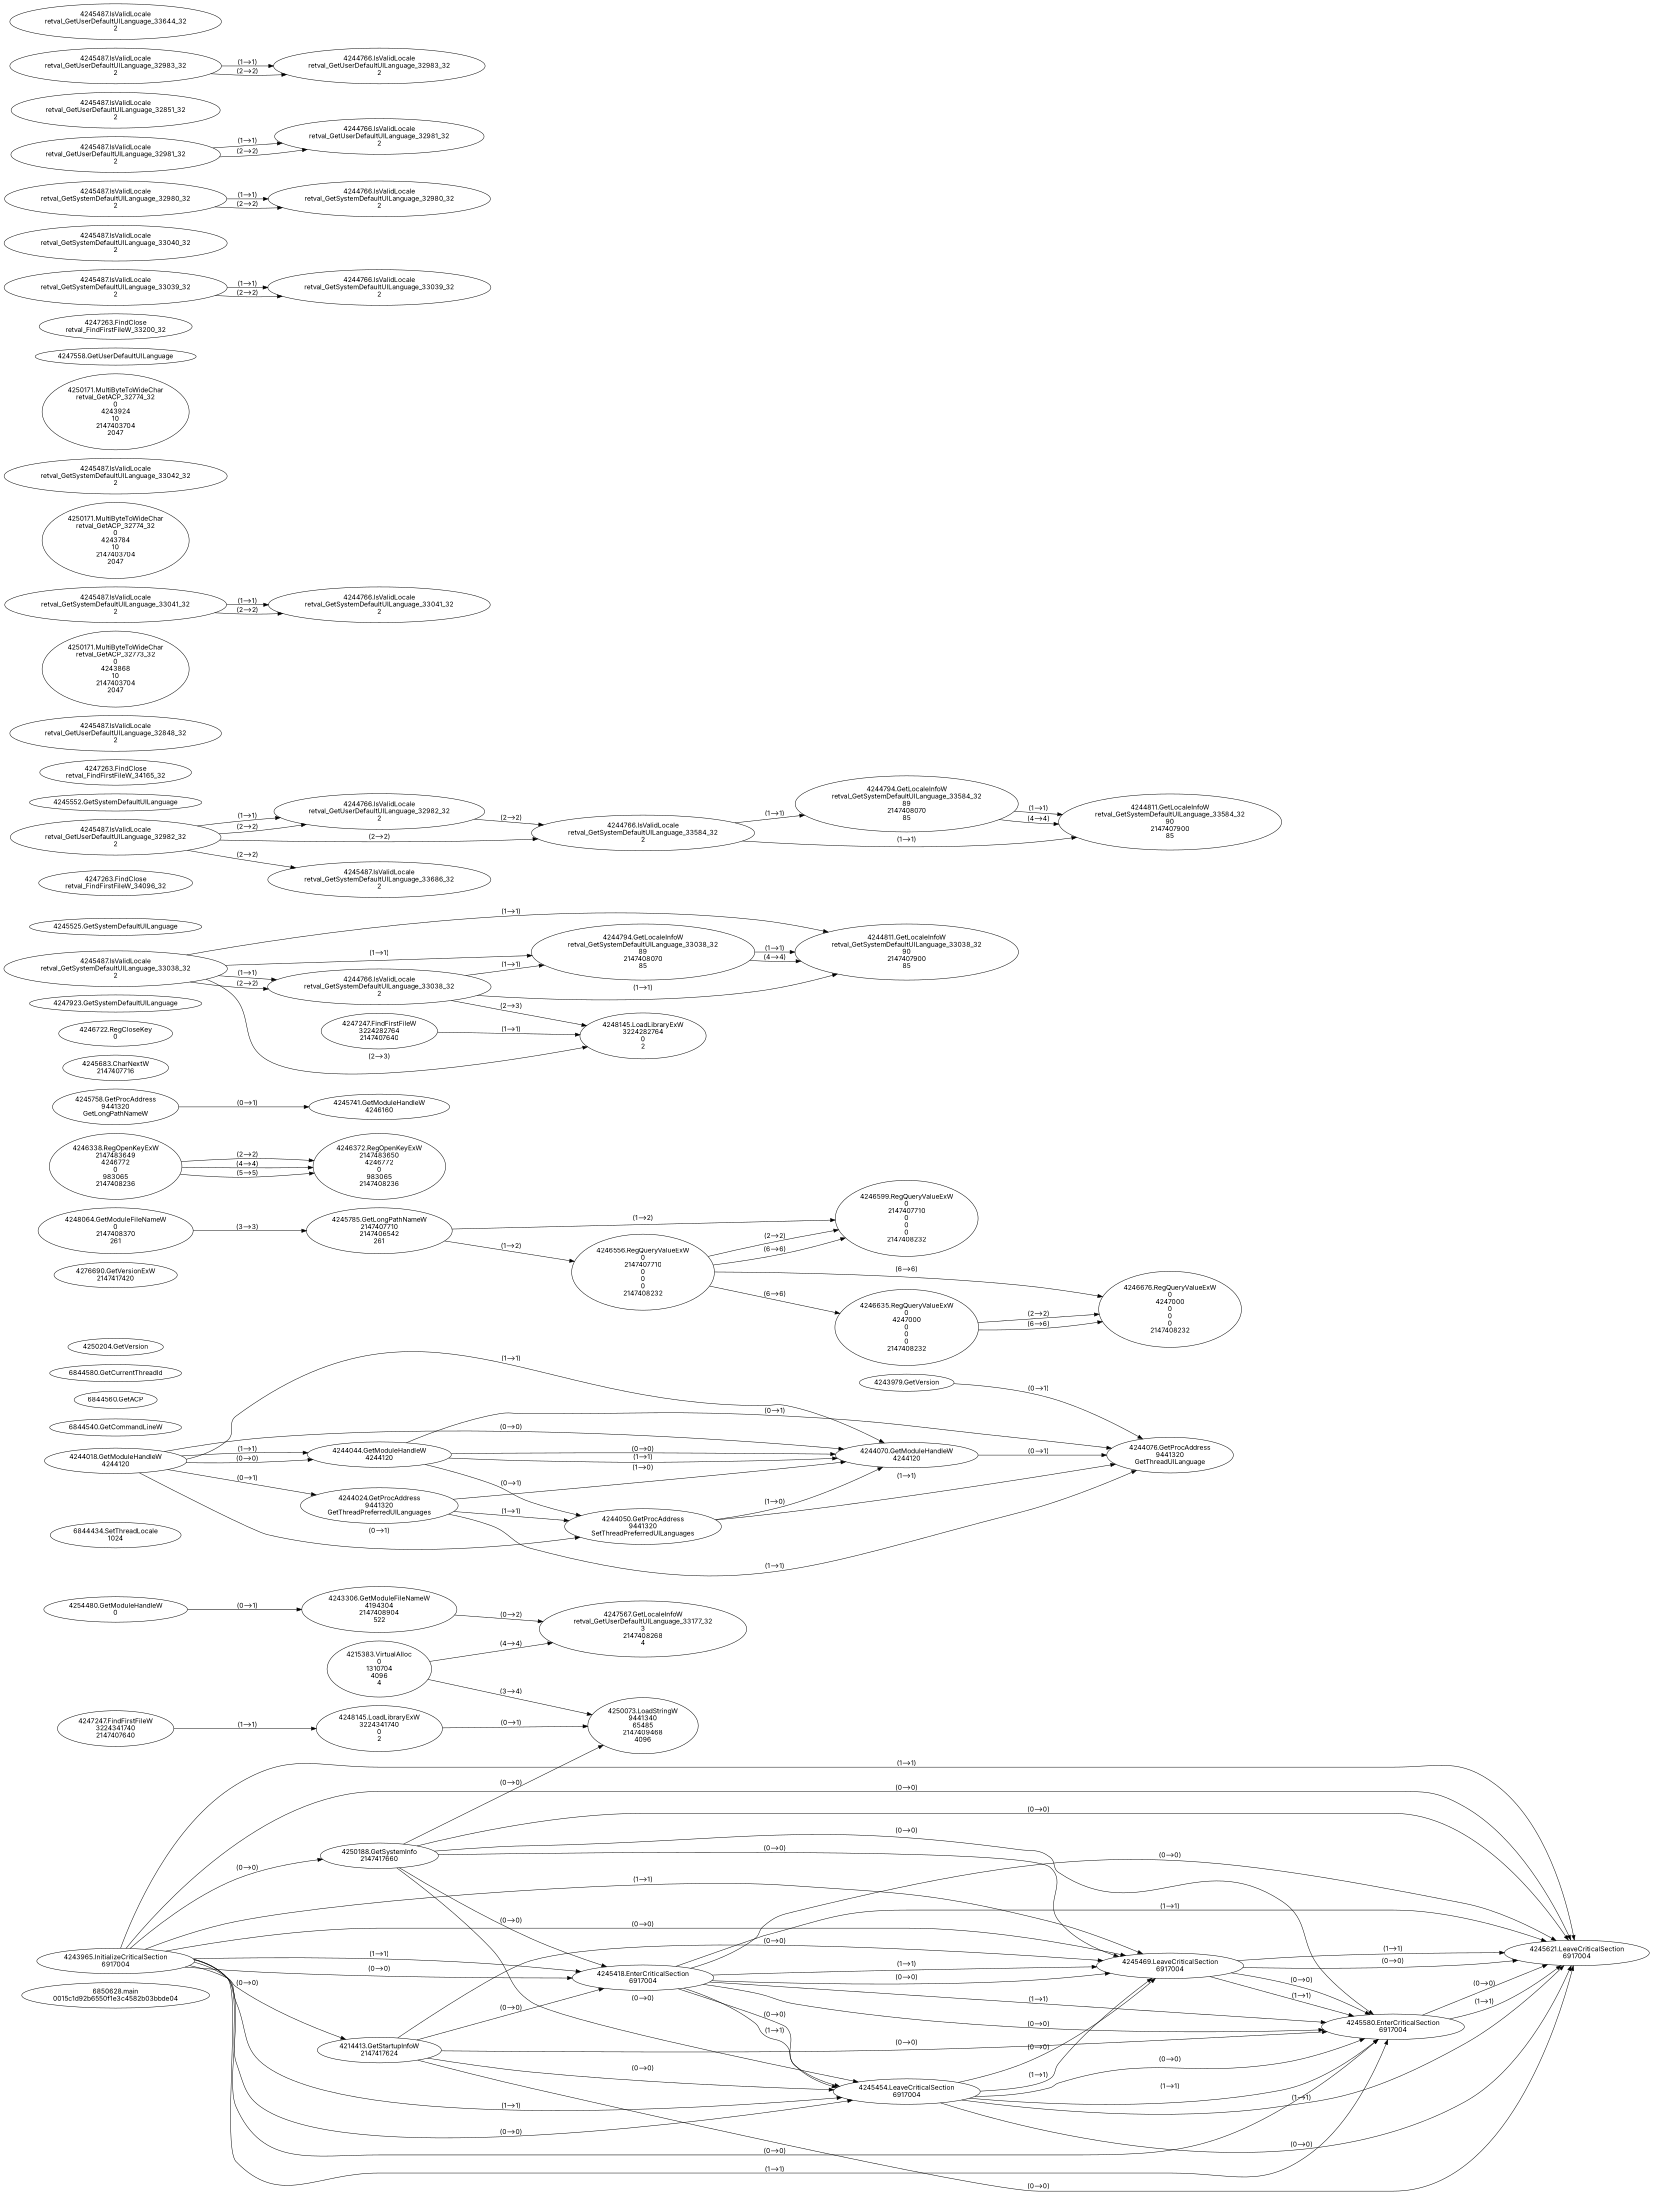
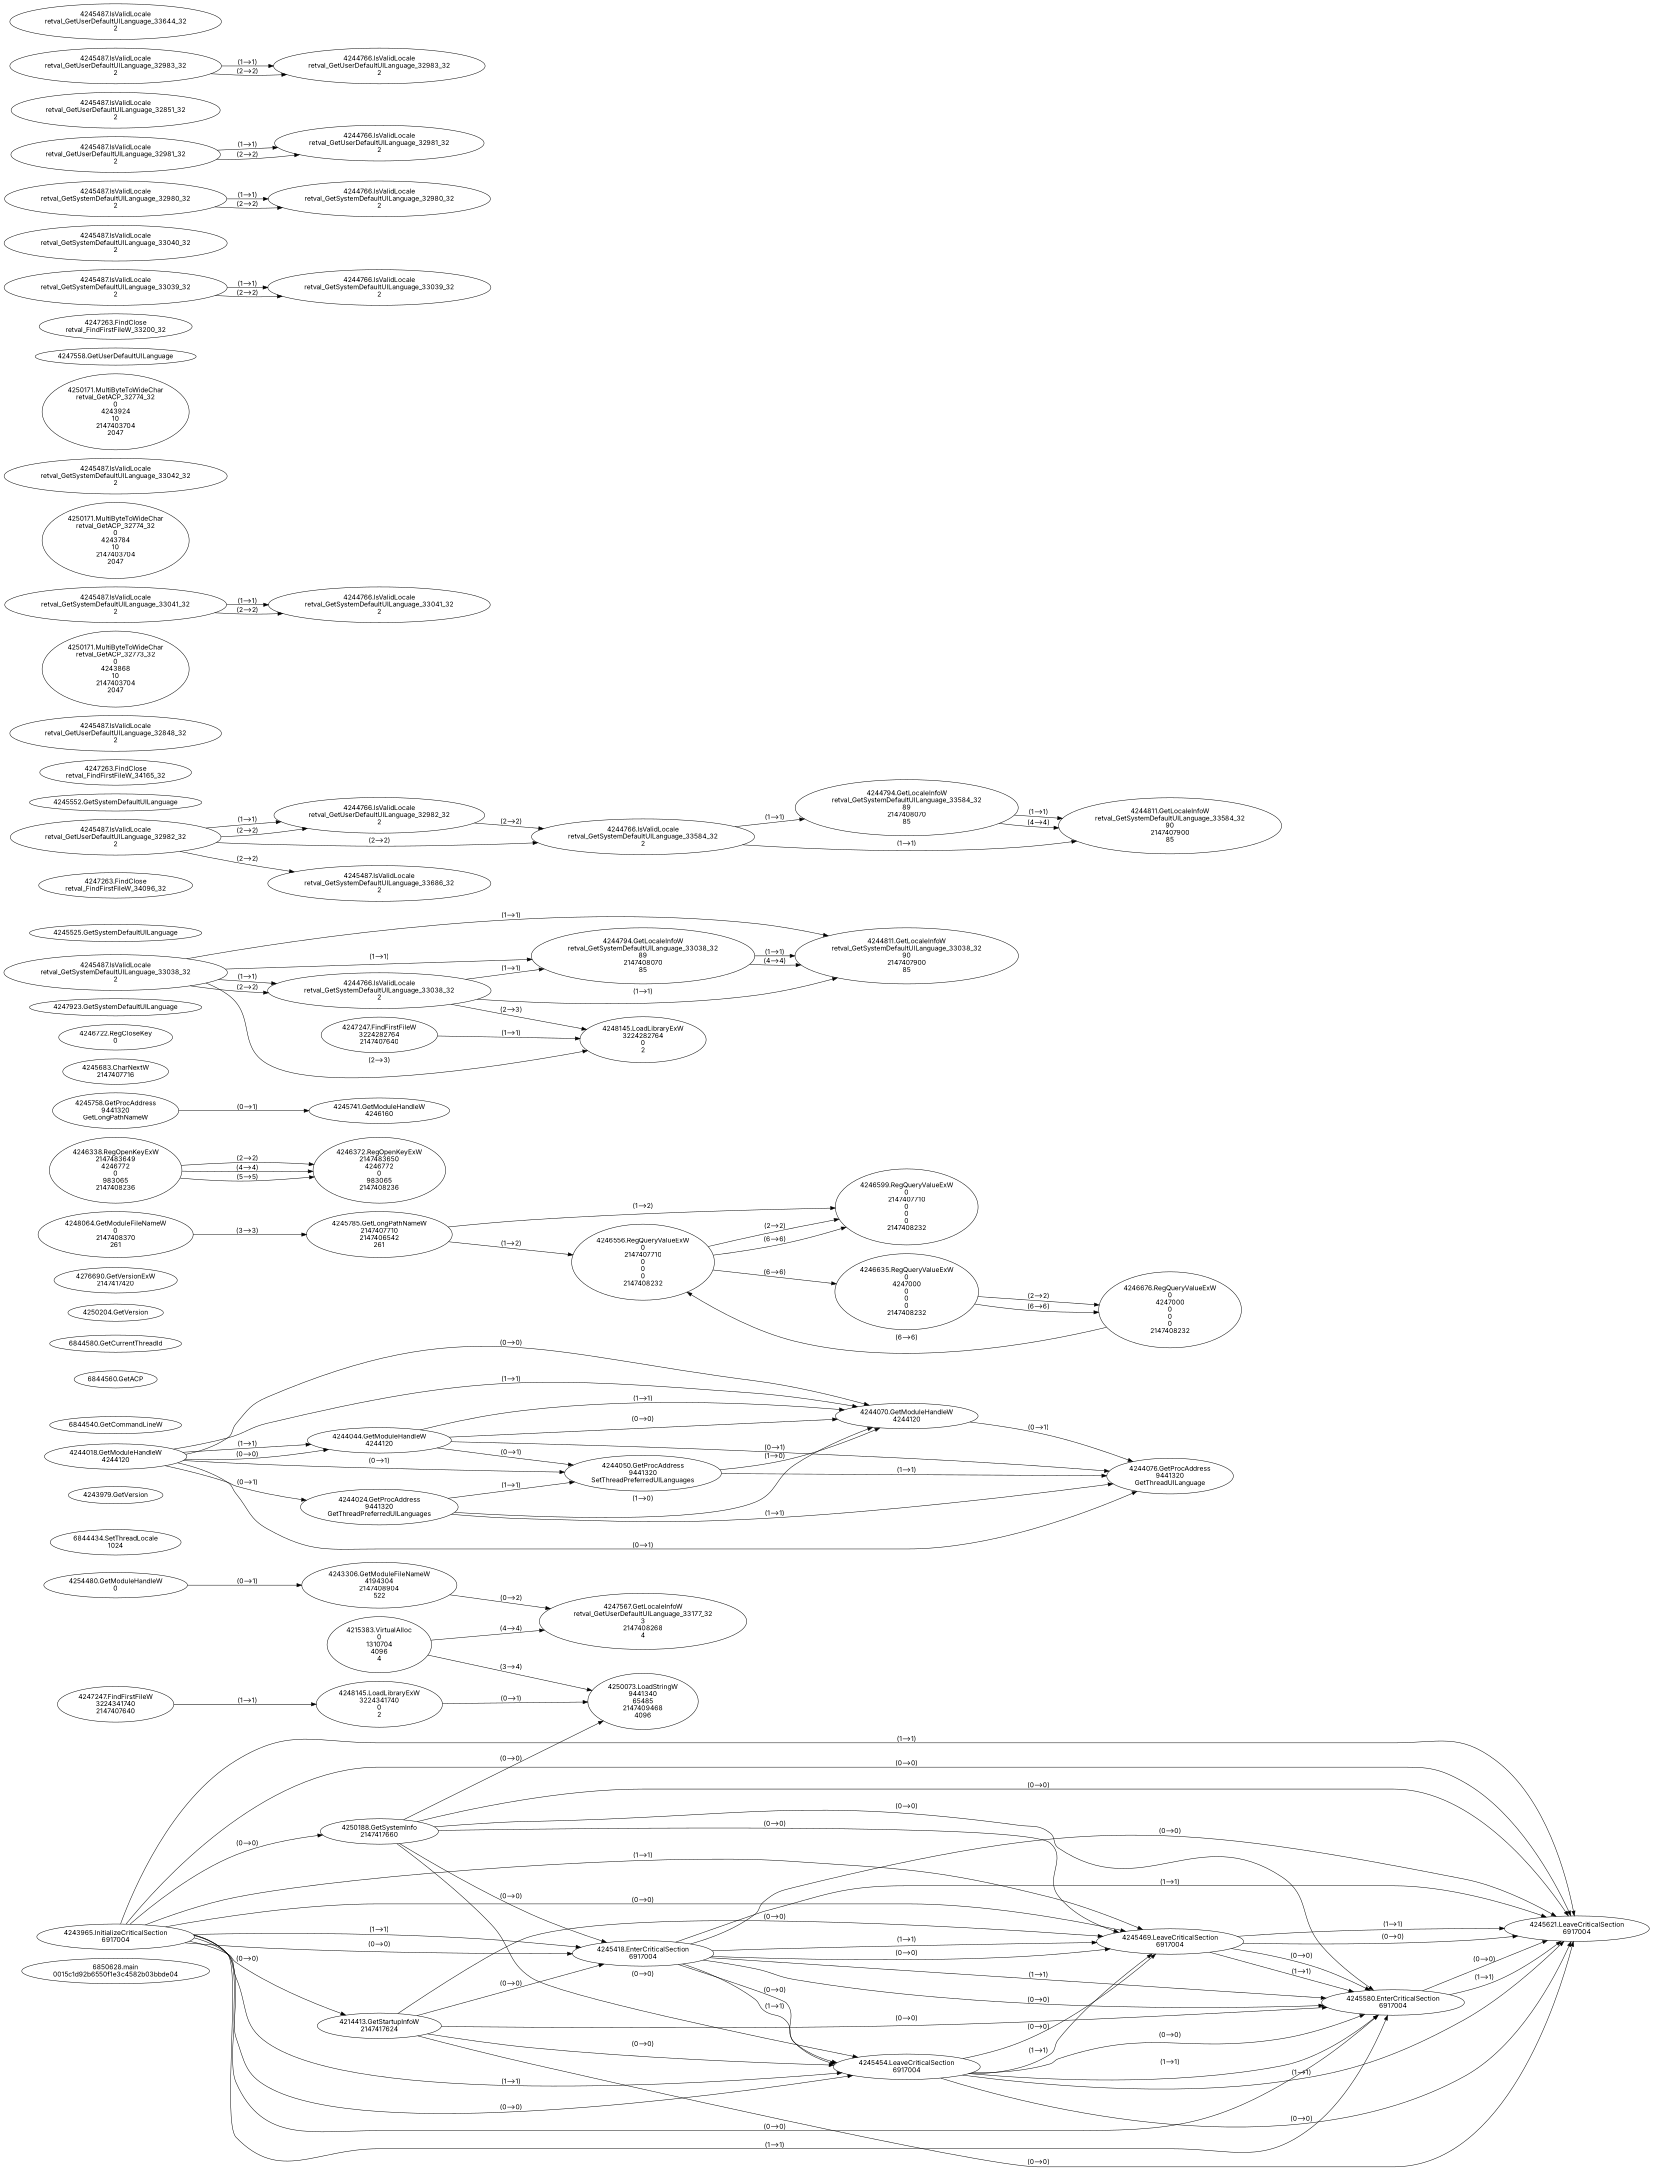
(907, 1277) -> (894, 1353)
(1050, 1398) -> (644, 1549)
